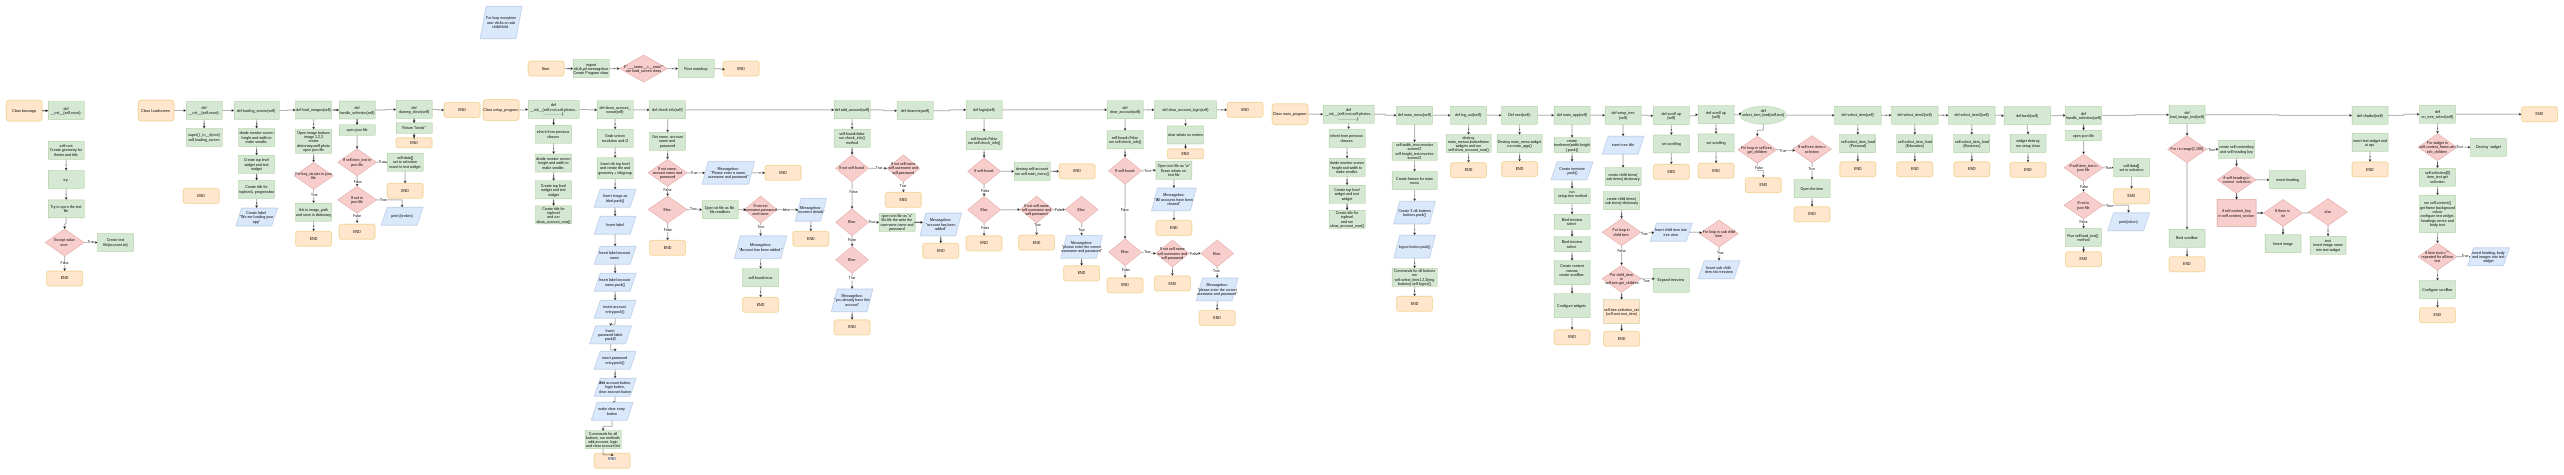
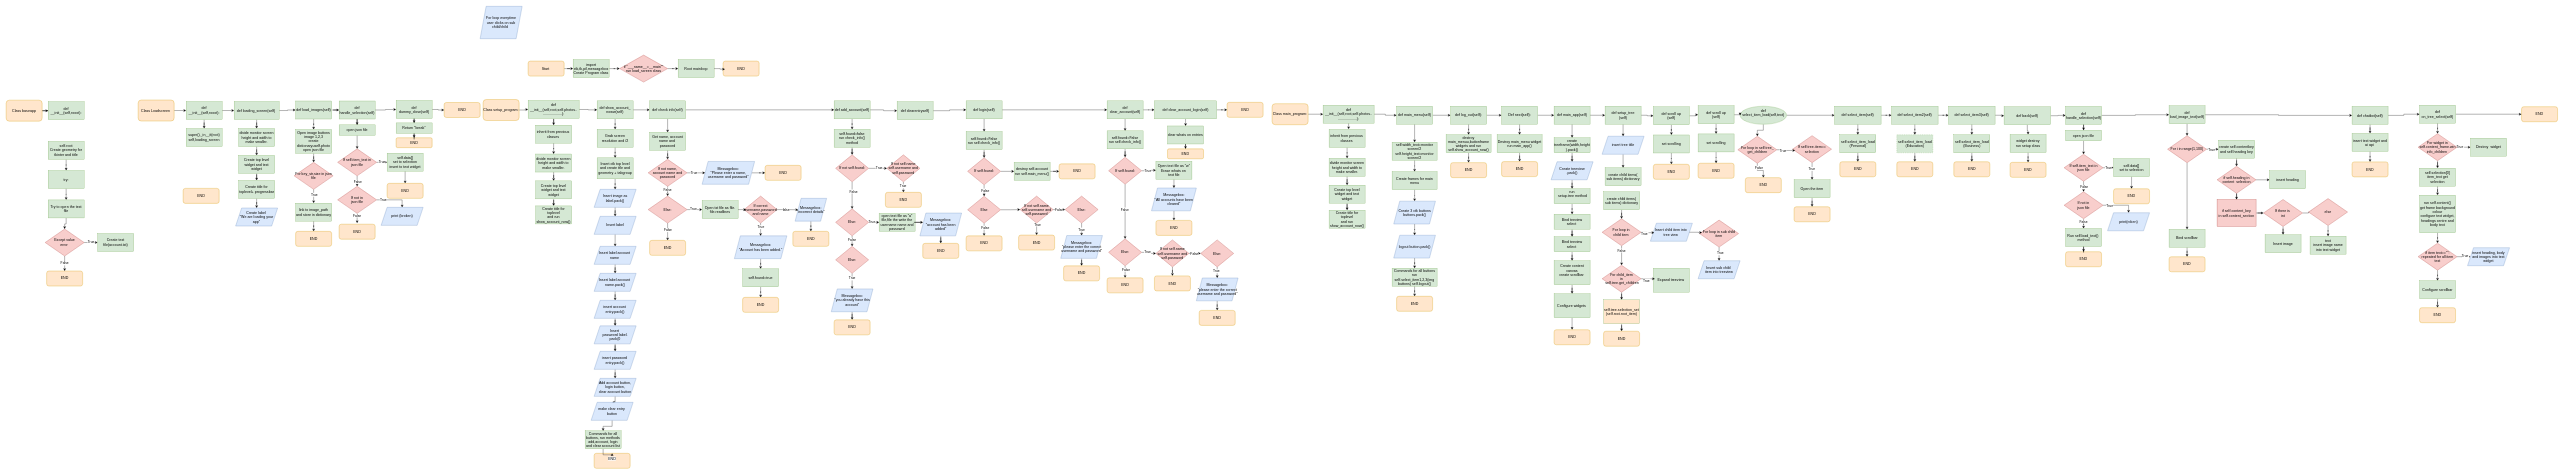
none -> (2370, 129)
(1915, 144) -> (1915, 144)
(611, 335) -> (615, 335)
